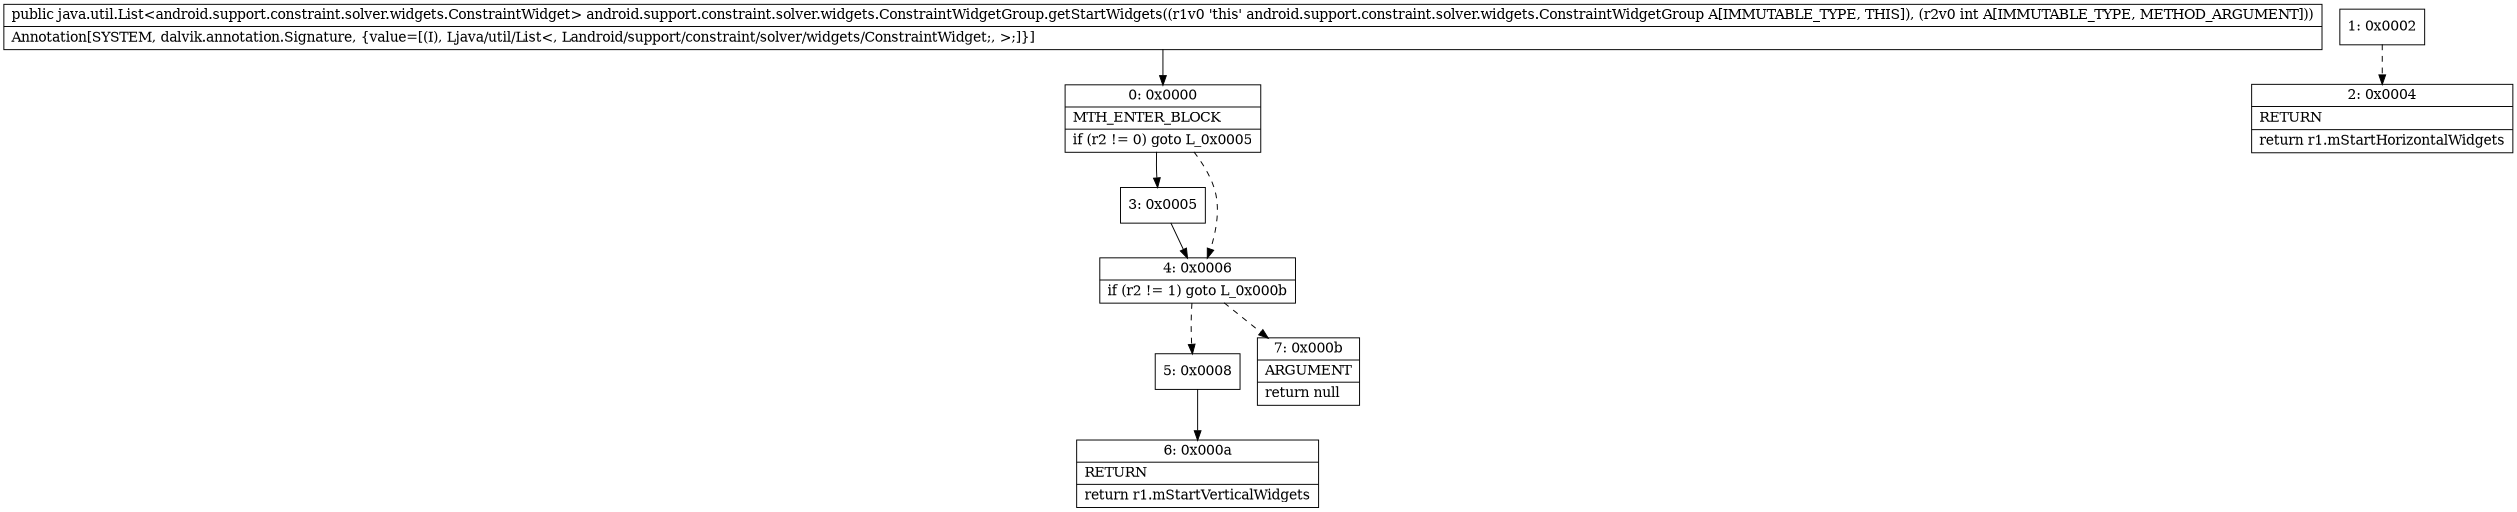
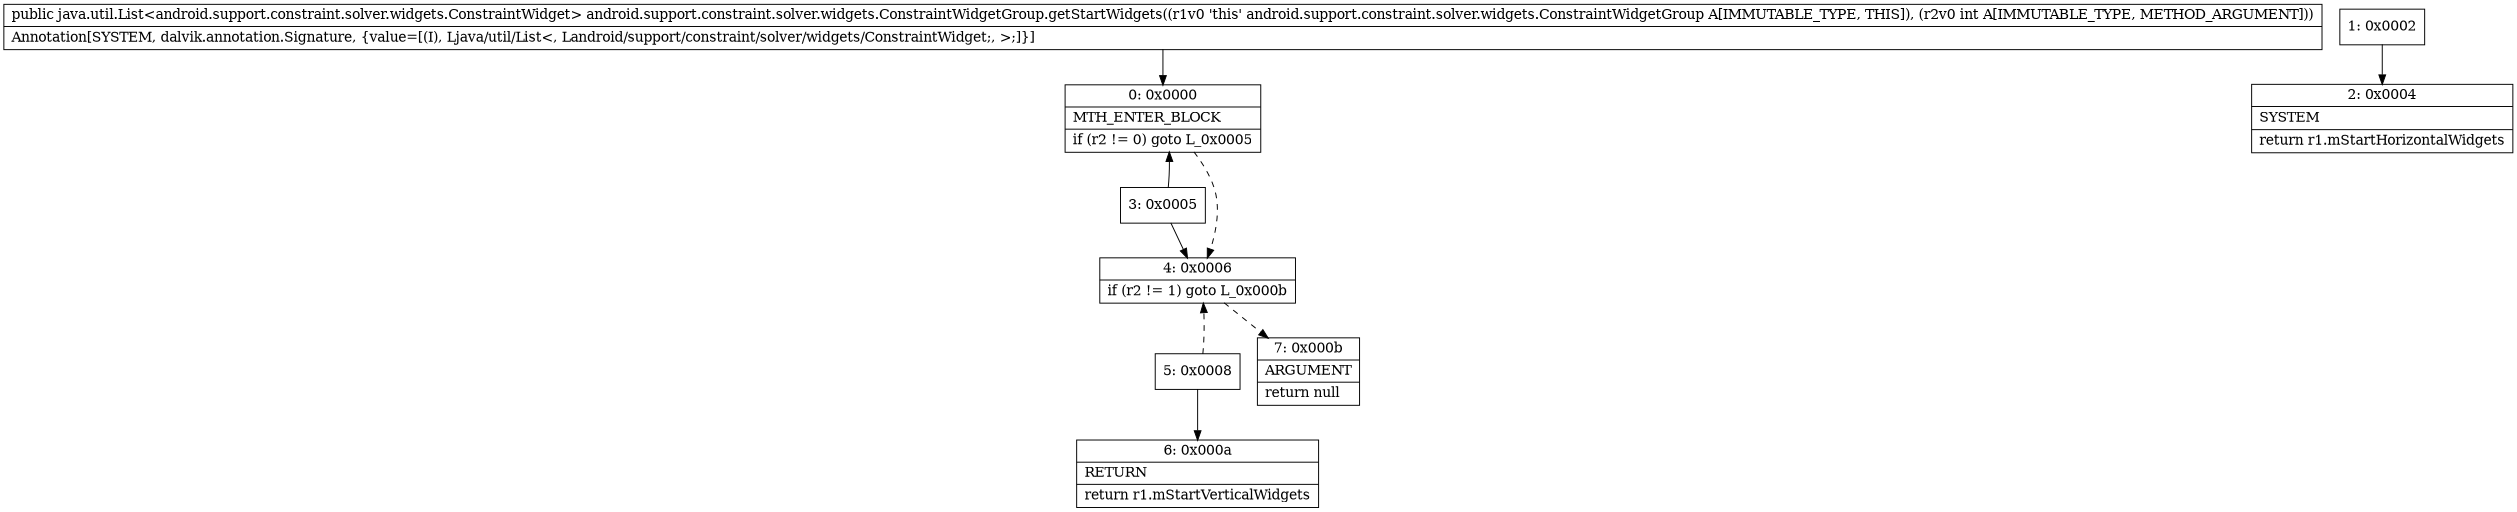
(2382, 60) -> (2382, 60)
(2291, 118) -> (2290, 118)
(1156, 165) -> (1169, 175)
(1191, 324) -> (1204, 333)
